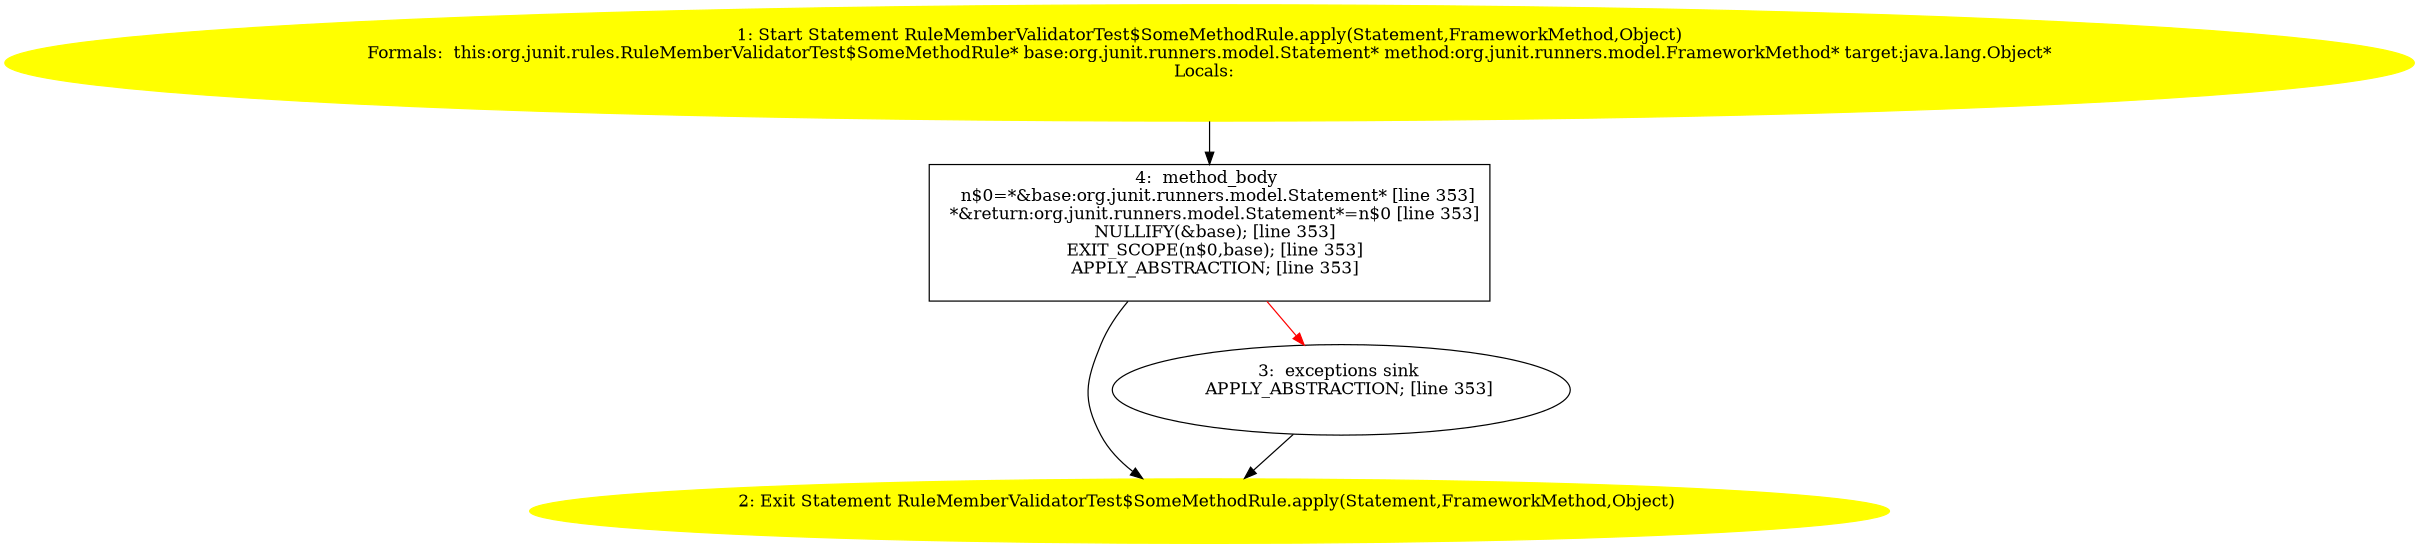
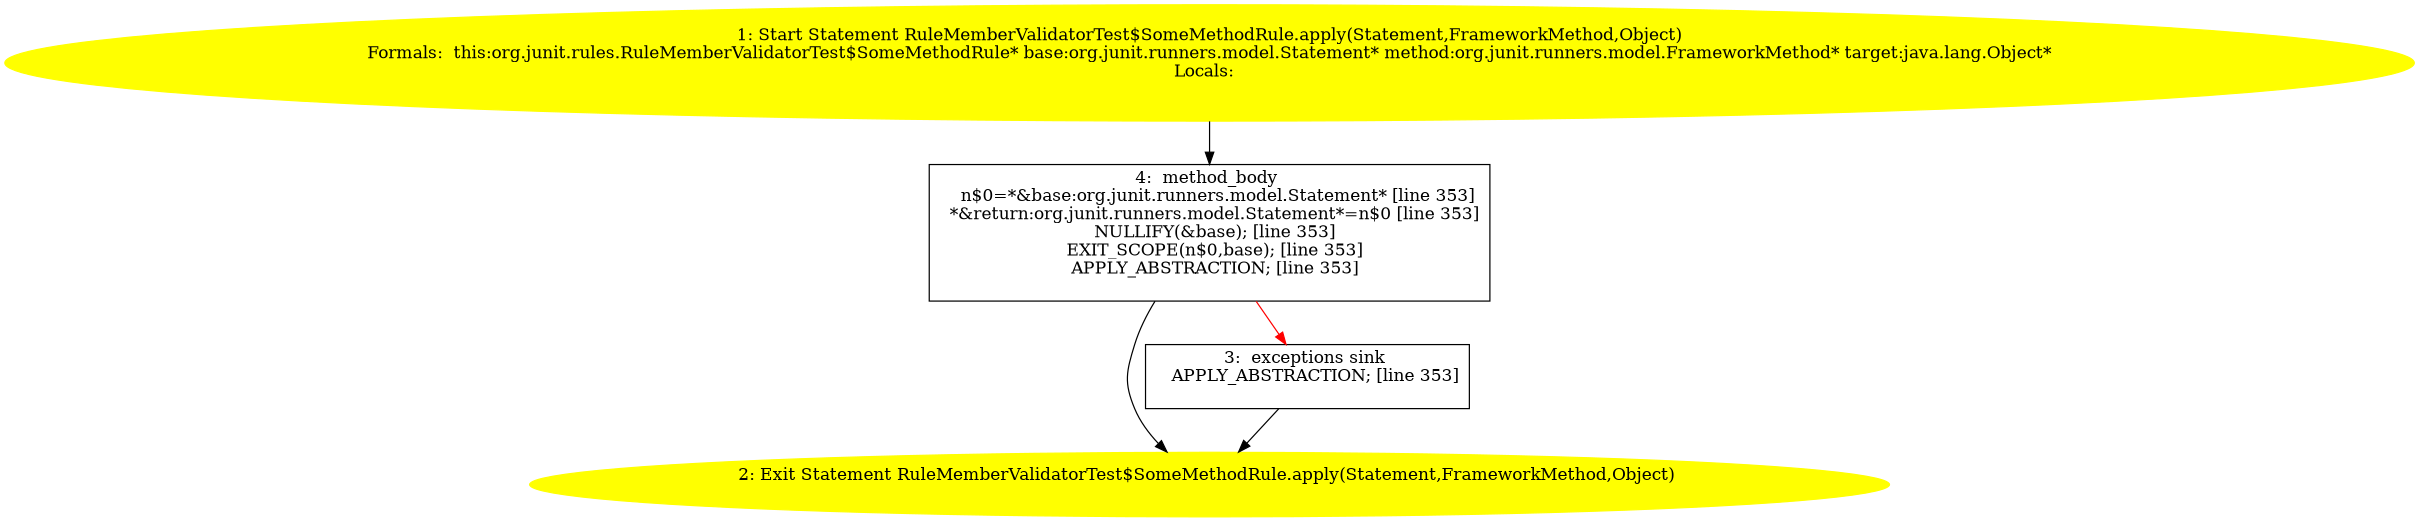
(1341, 390) -> (1307, 377)
